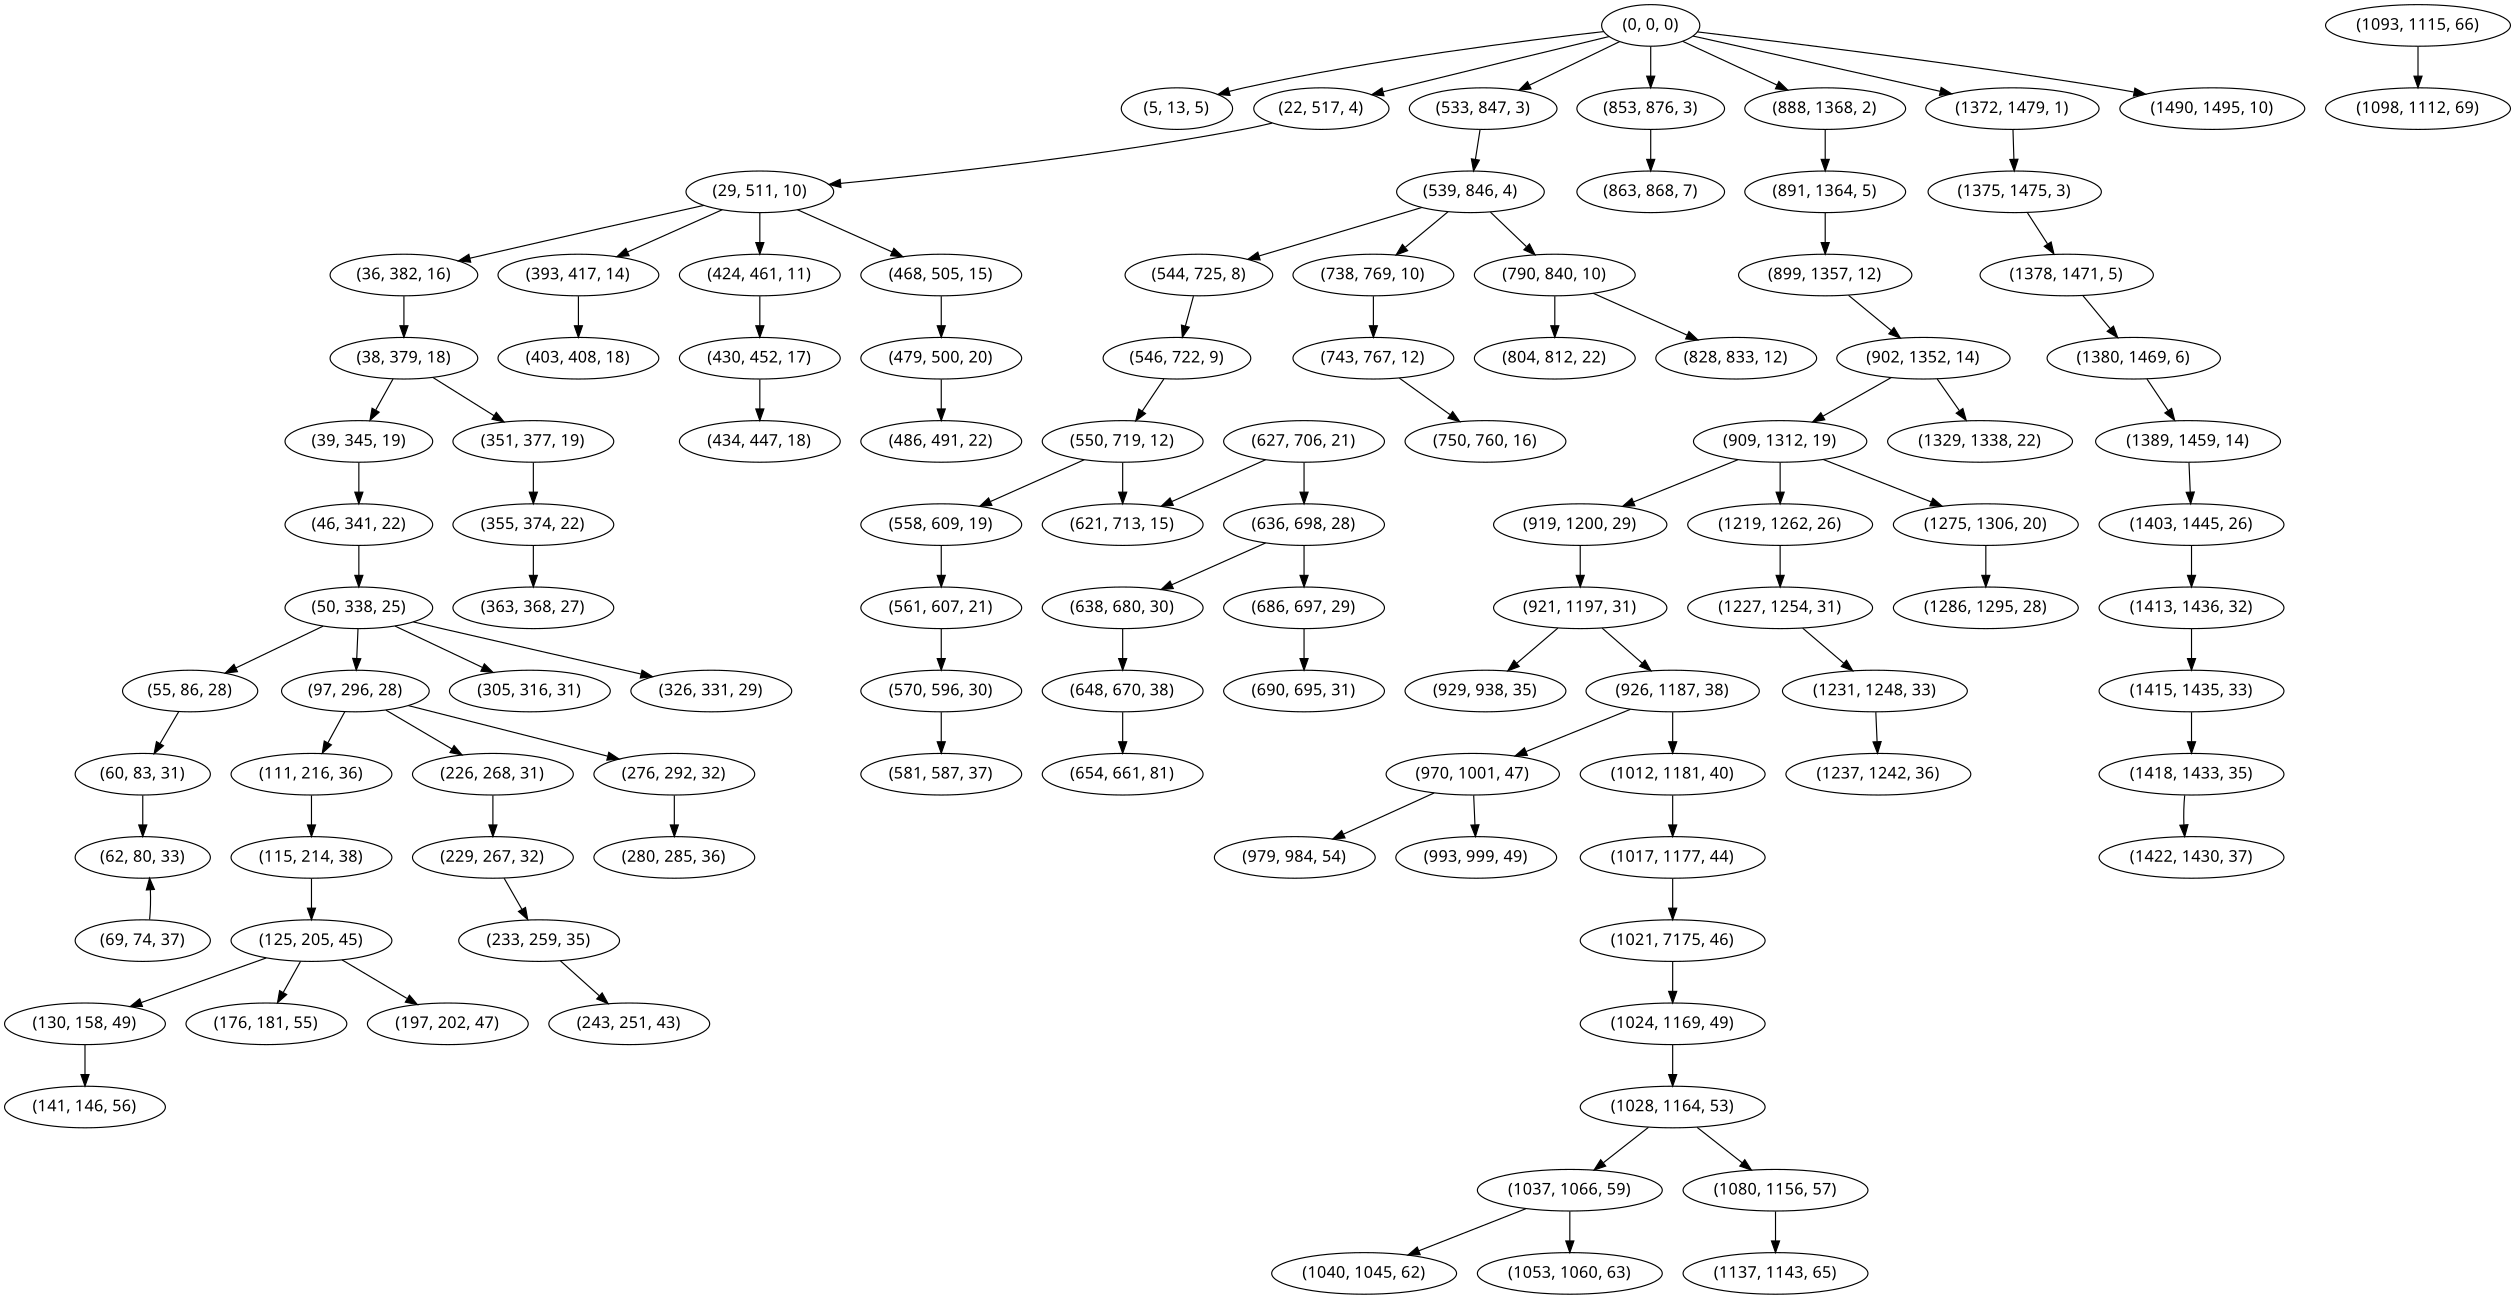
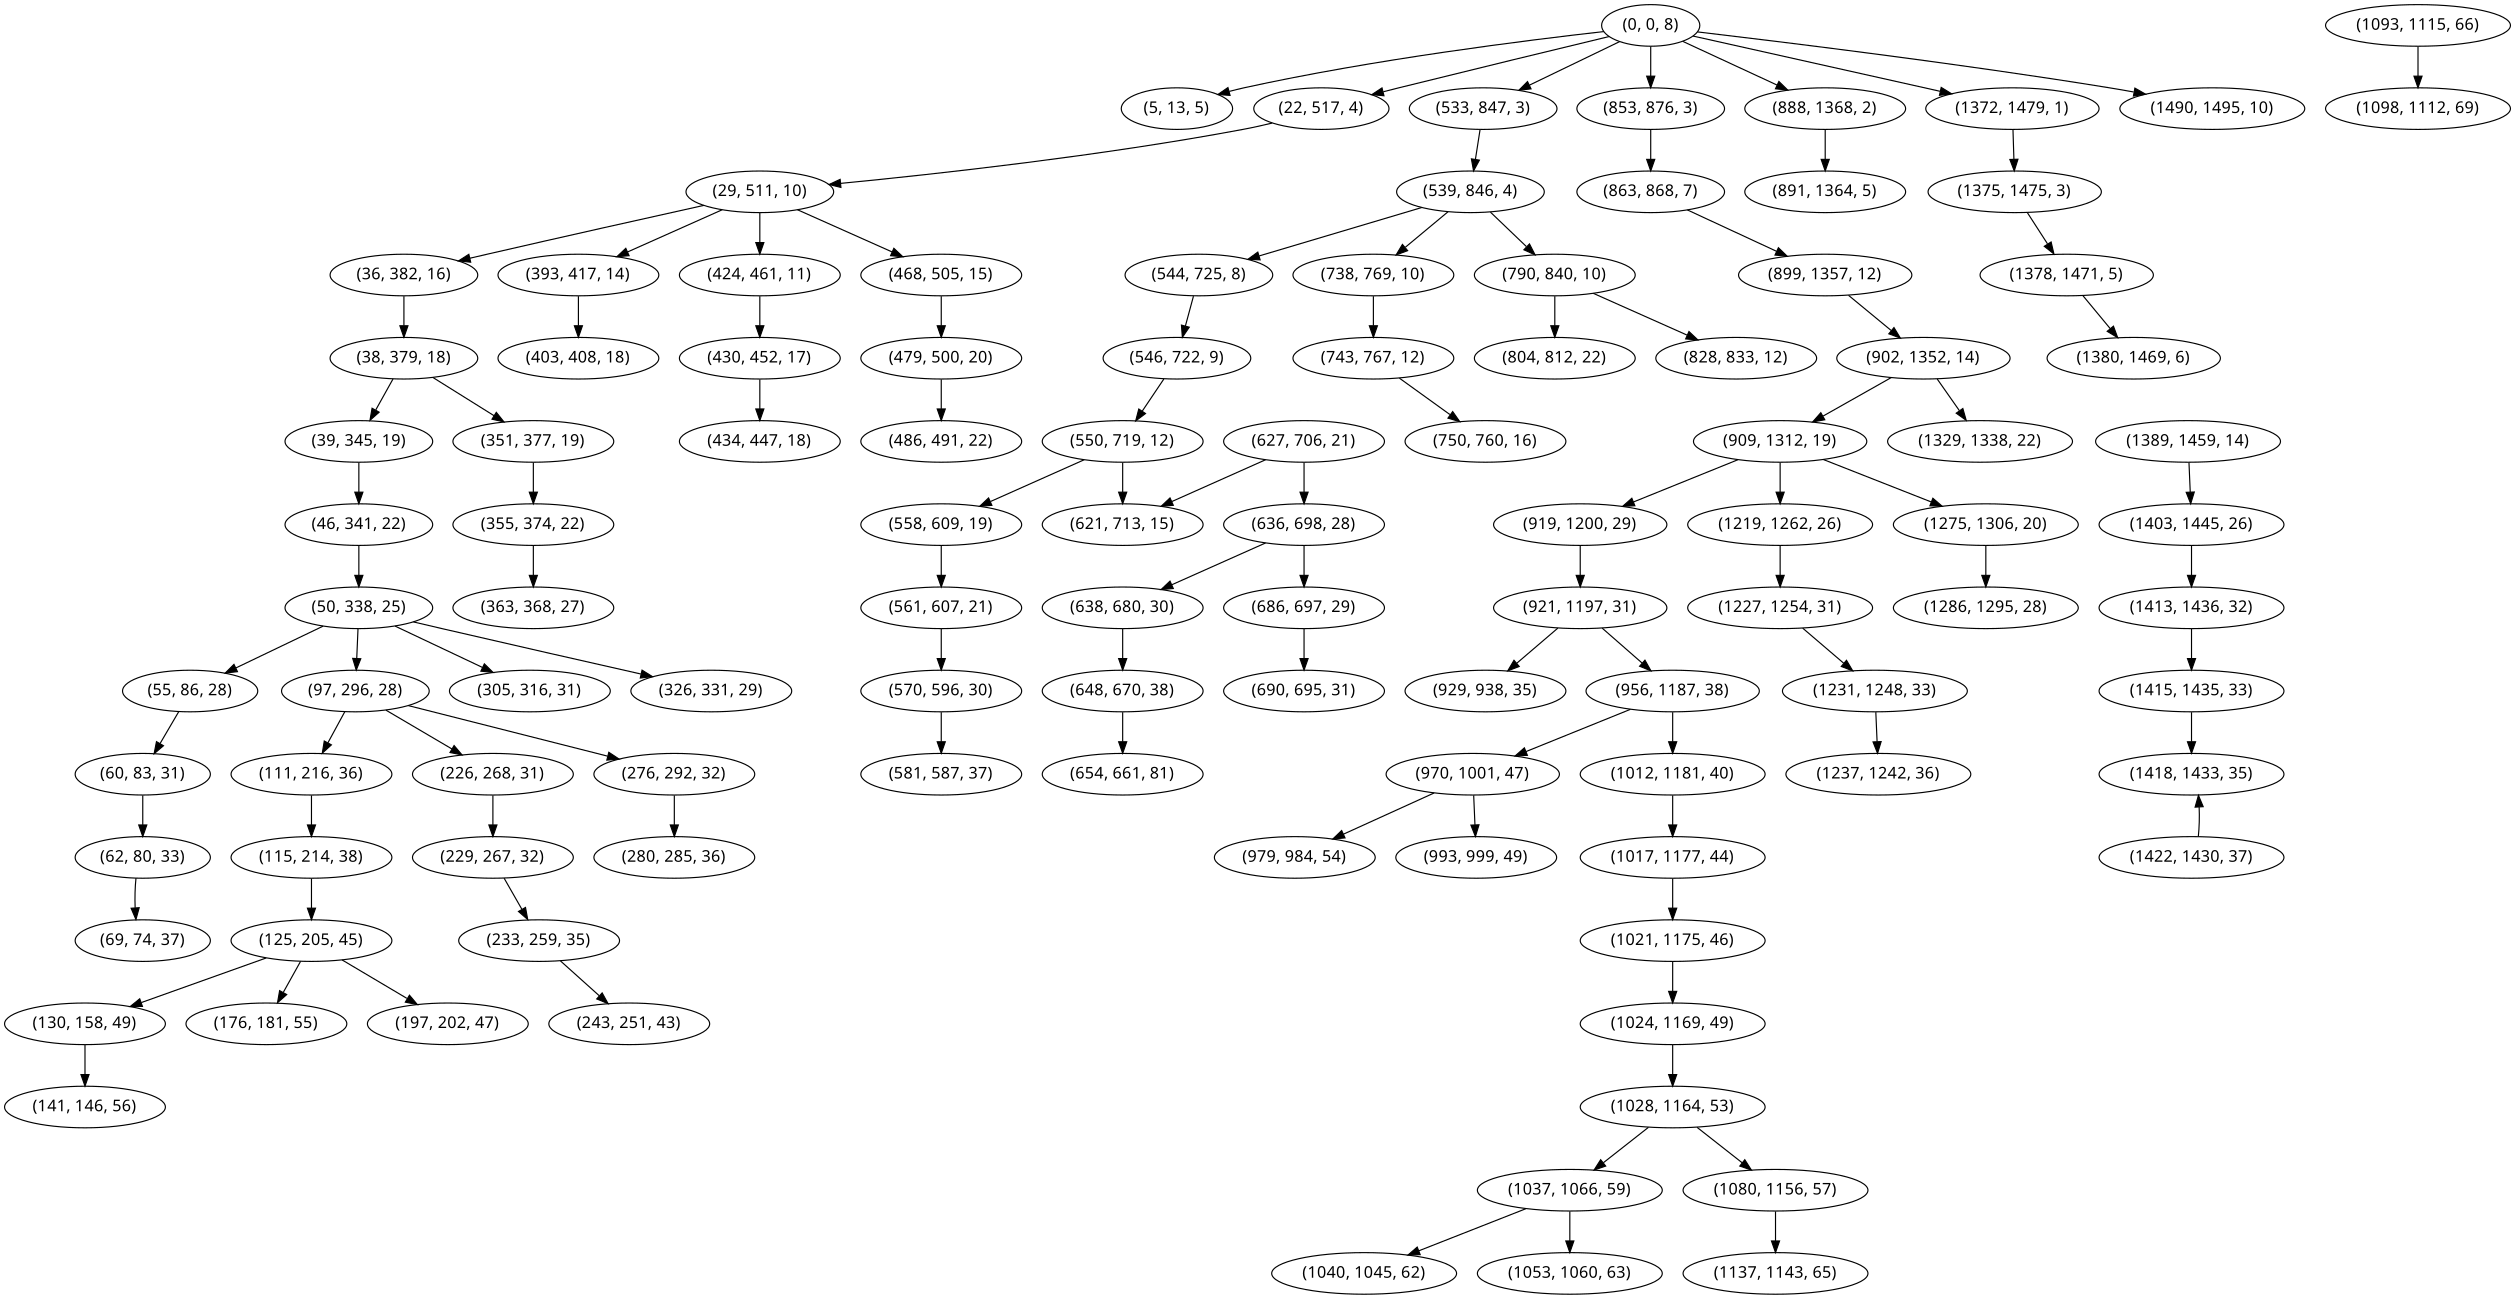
(1651, 25) -> (1651, 25)
(1825, 228) -> (1732, 231)
(2158, 395) -> none
(1673, 691) -> (1673, 691)
(2184, 810) -> (2199, 822)
(150, 905) -> (135, 893)
(1673, 941) -> (1673, 941)
